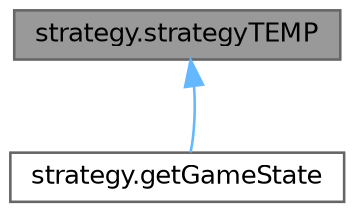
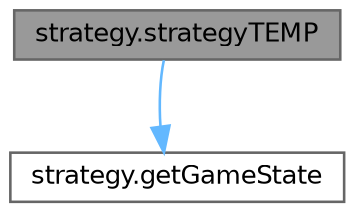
(194, 119) -> (160, 93)
